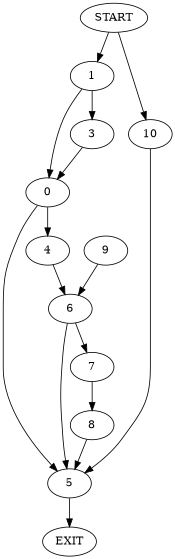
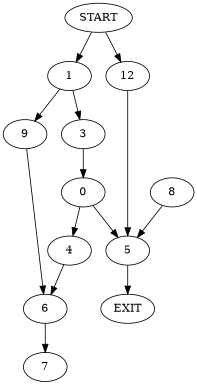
(60, 127) -> (50, 102)
(150, 134) -> (128, 76)
(61, 392) -> none
(92, 392) -> none
